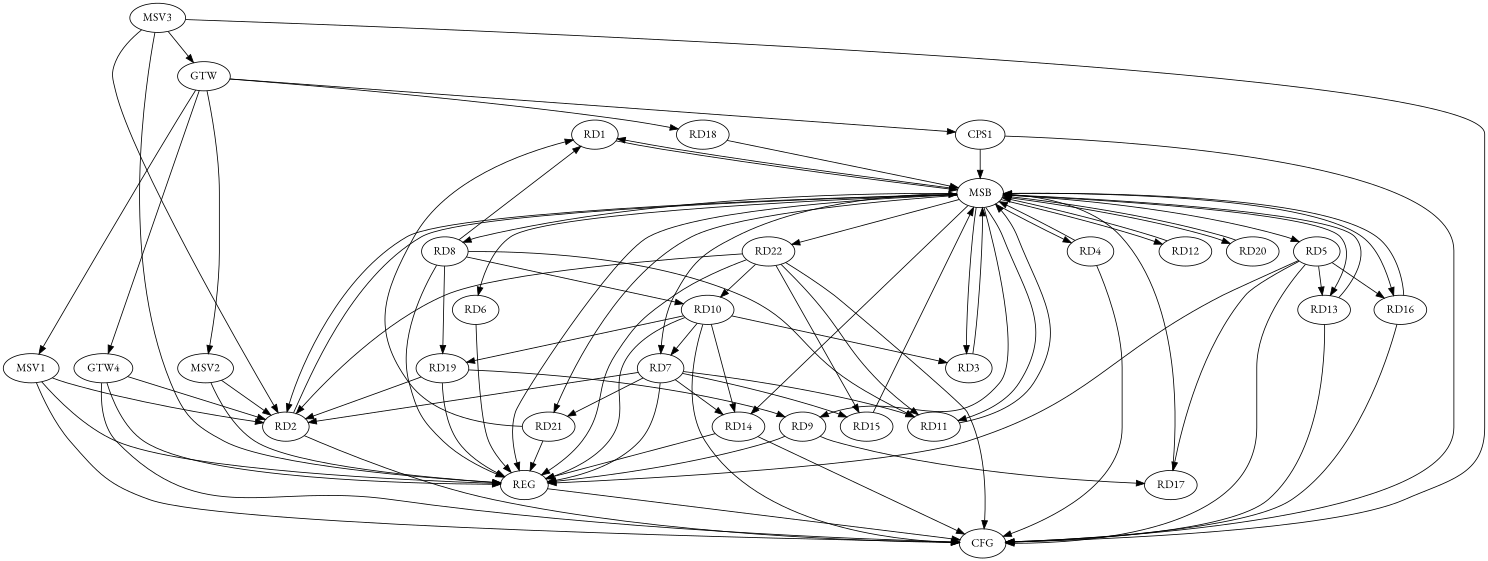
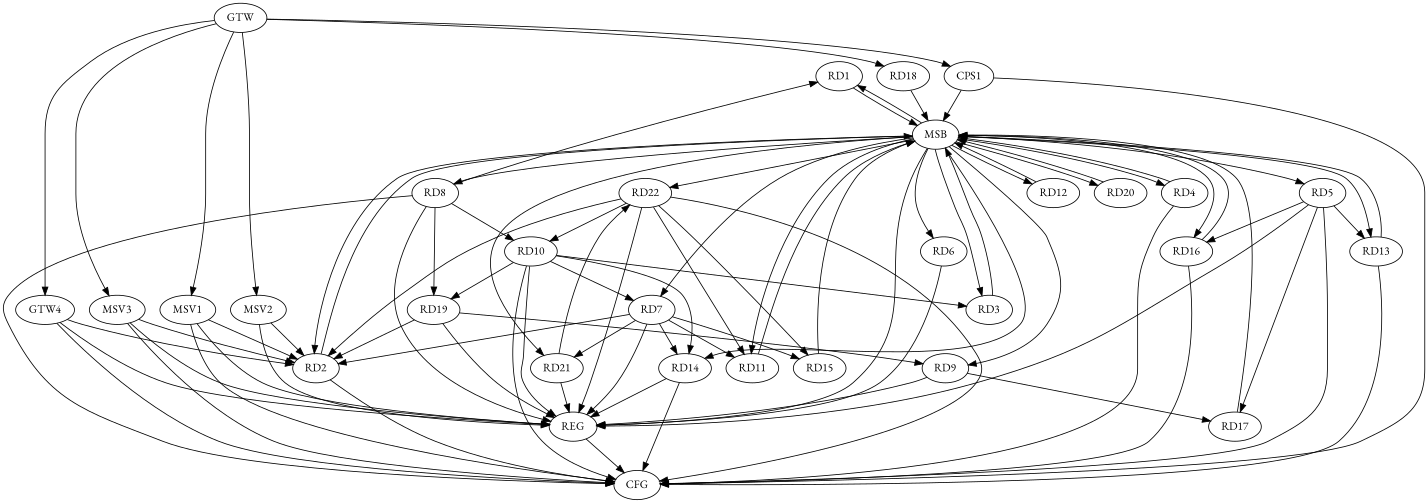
(178, 44) -> (79, 119)
(393, 282) -> (577, 284)
(707, 283) -> (69, 399)
